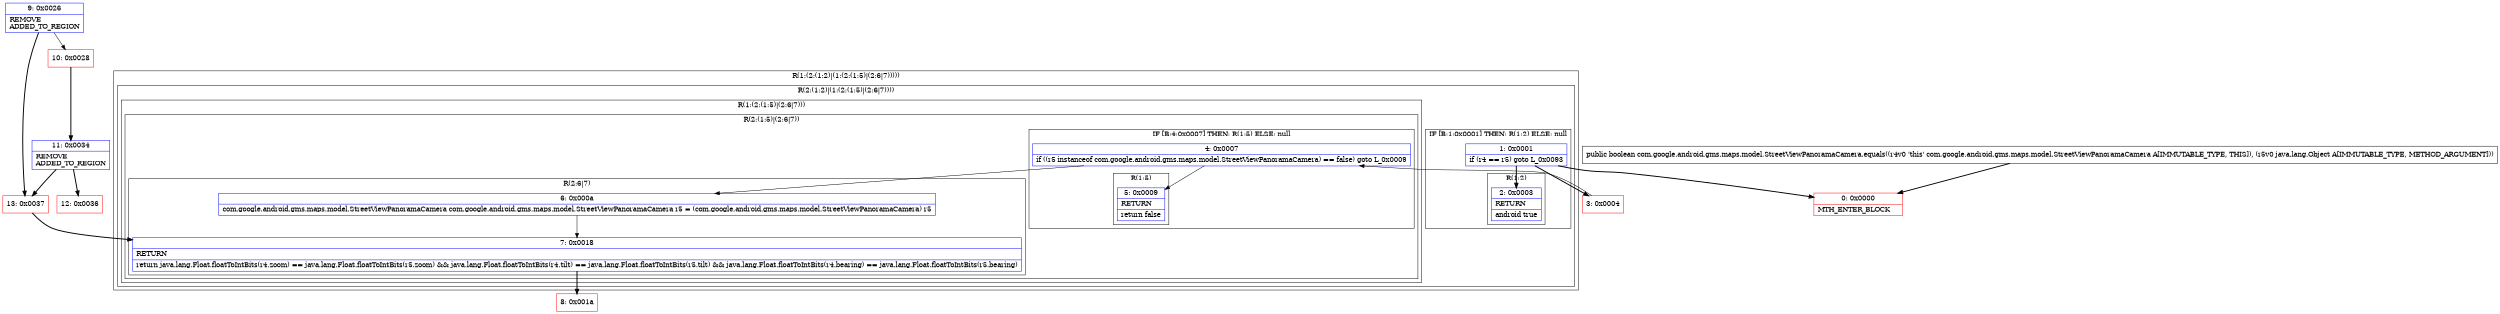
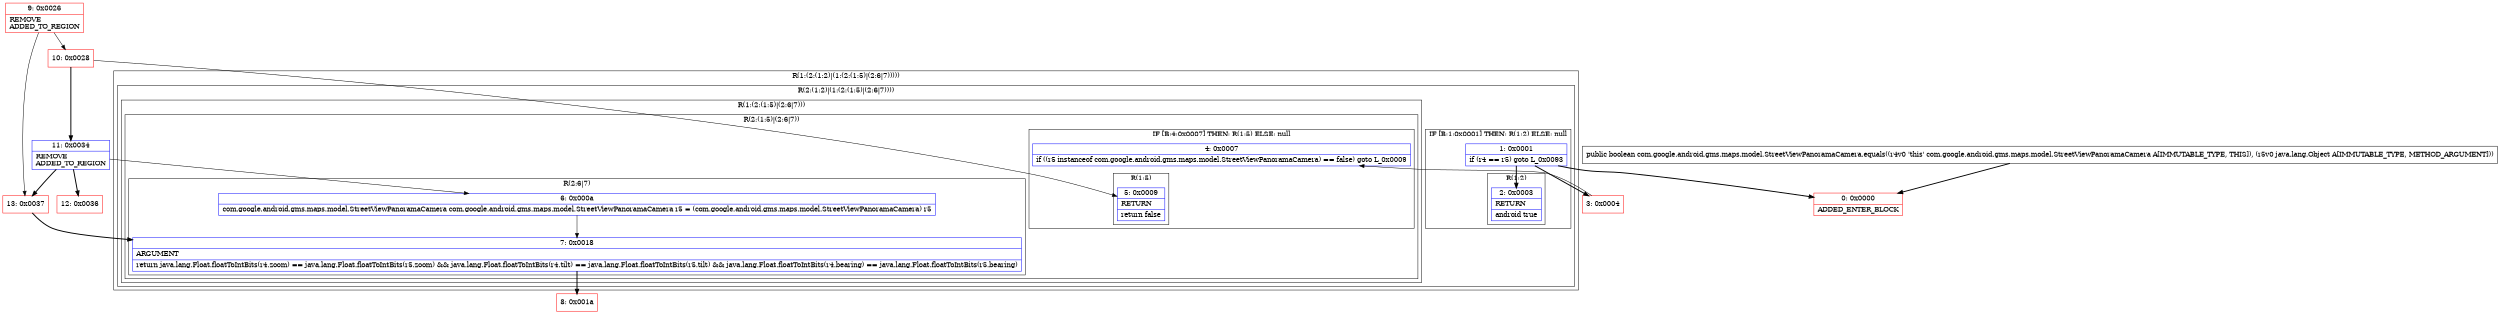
(44, 18) -> (44, 18)
(24, 111) -> (24, 111)
(1187, 176) -> (606, 109)
(865, 182) -> (278, 175)
(1854, 210) -> (1858, 210)
(152, 254) -> (157, 254)
